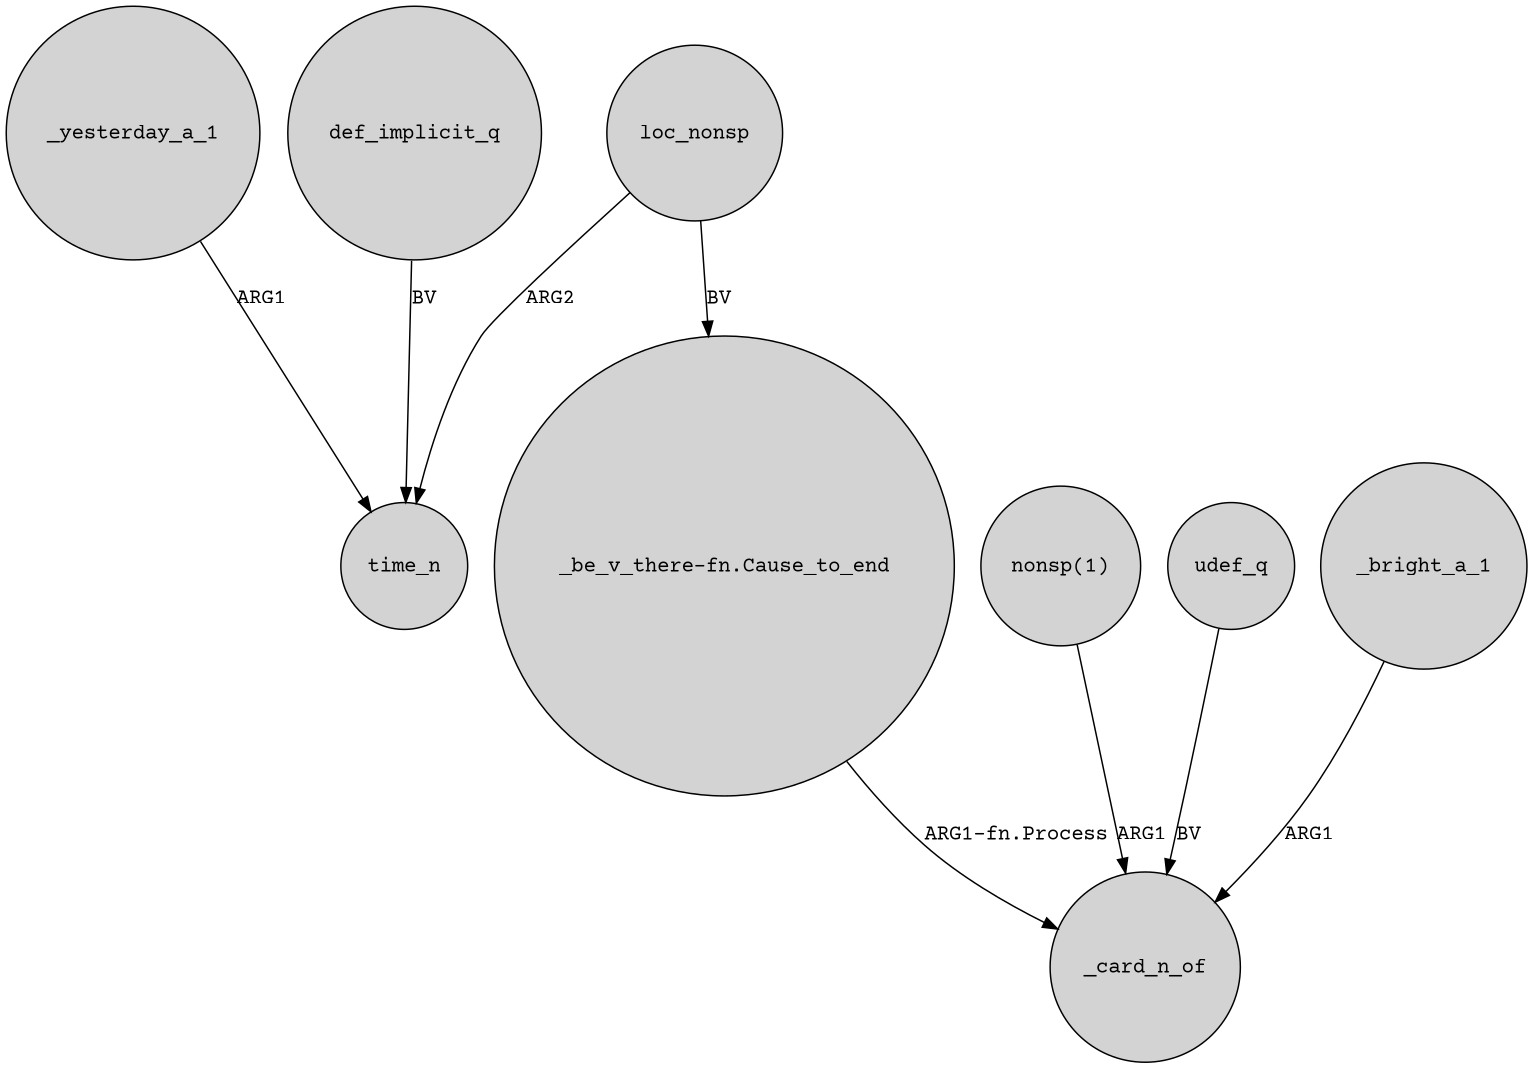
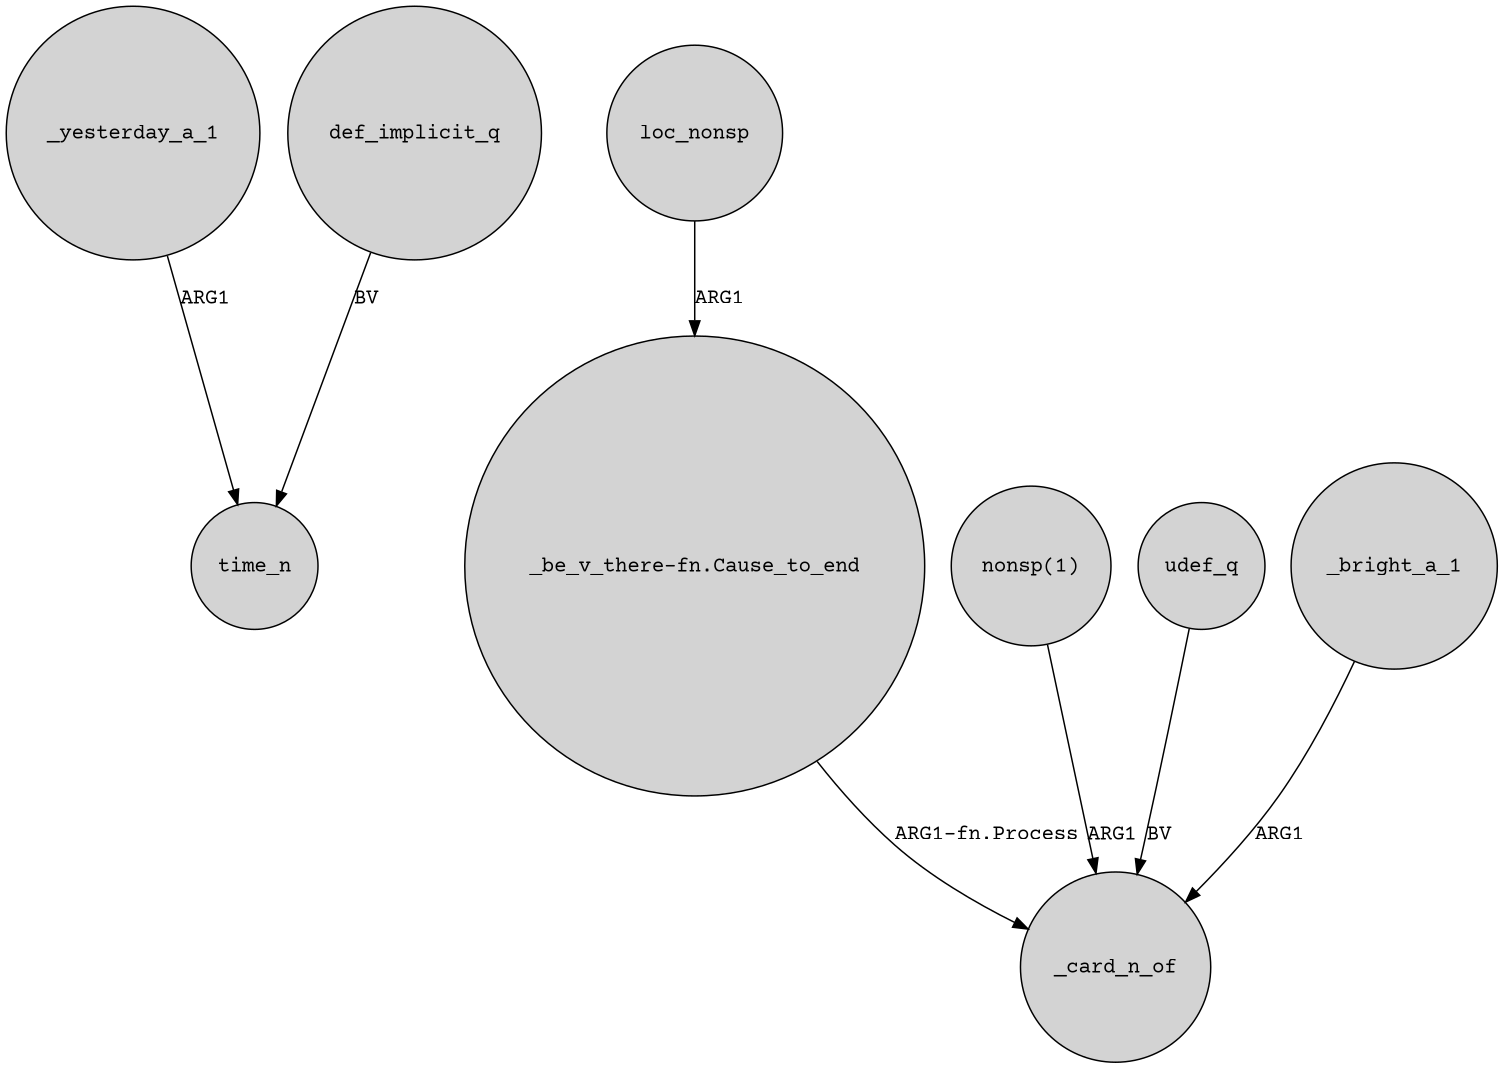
(719, 298) -> (720, 298)
(495, 320) -> none
